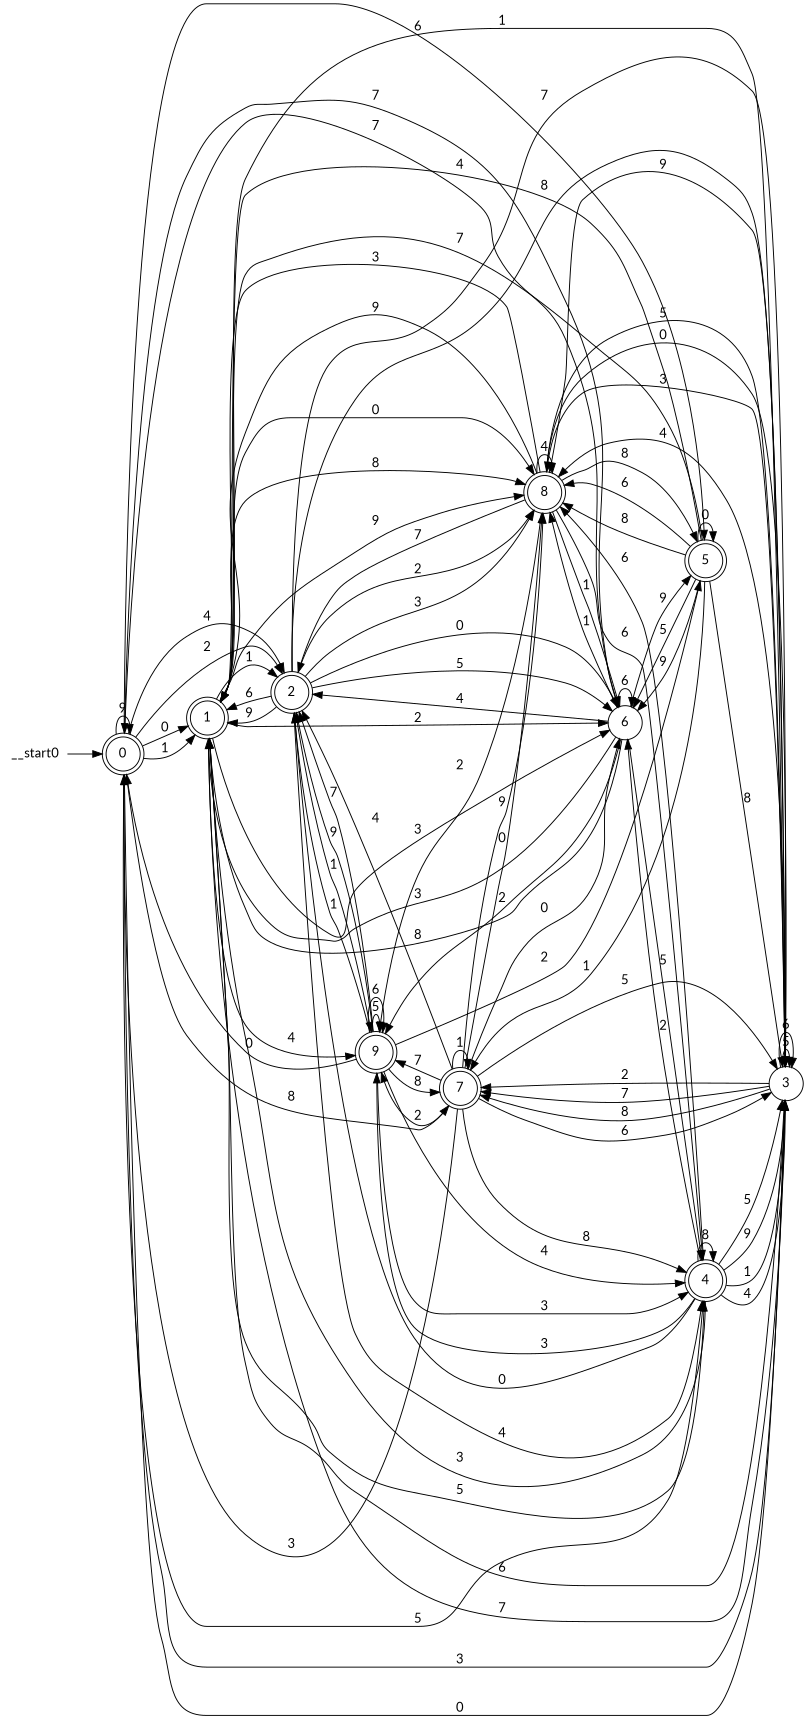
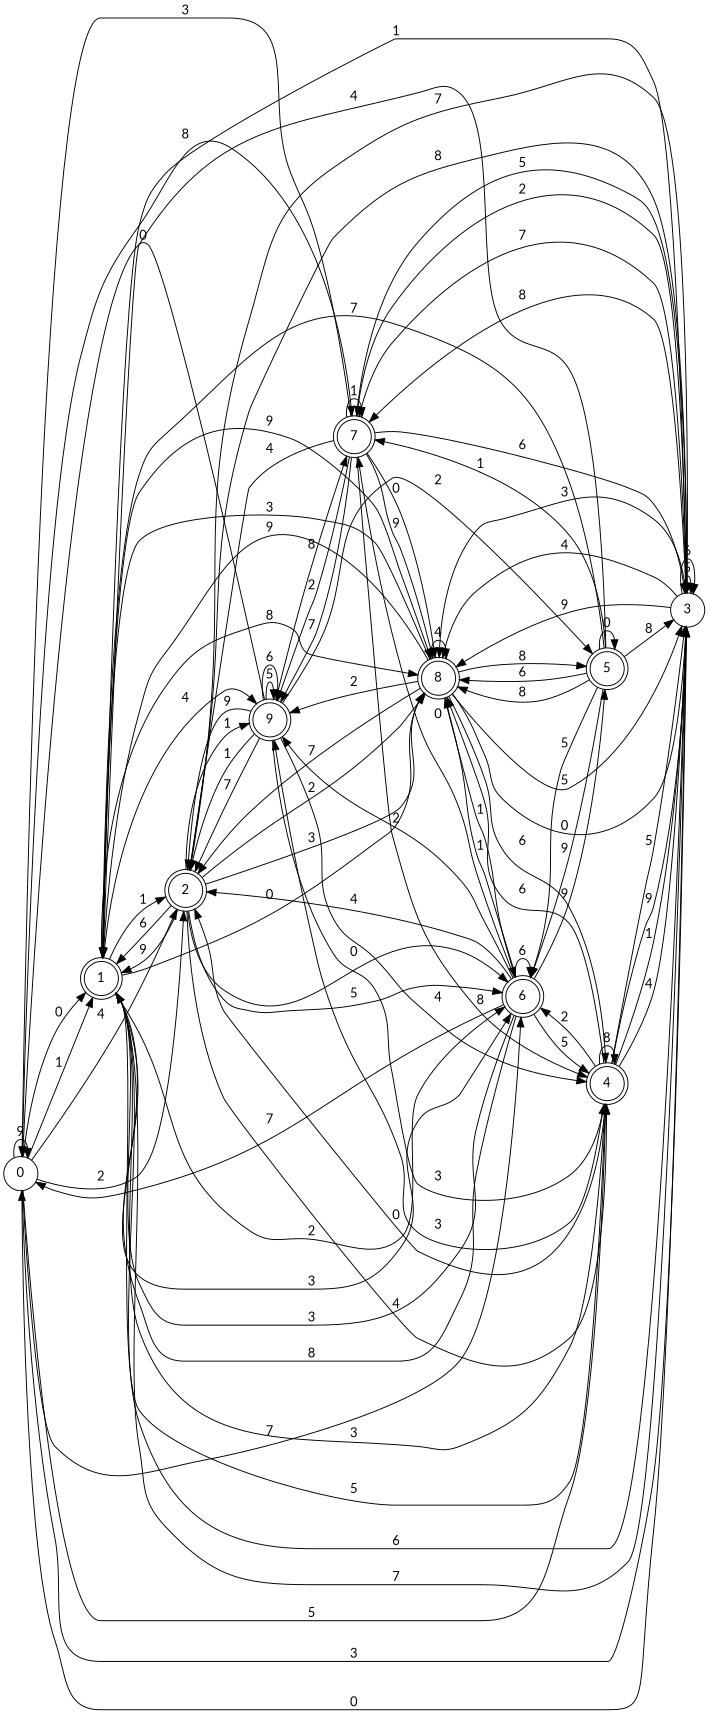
(243, 4) -> none
(625, 723) -> (523, 996)
(36, 754) -> none
(123, 754) -> (21, 1174)
(564, 917) -> (420, 728)
